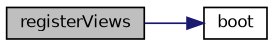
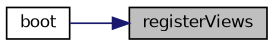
(166, 23) -> (91, 23)
